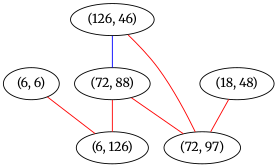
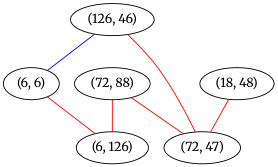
(112, 52) -> (71, 52)
(202, 148) -> (202, 148)
